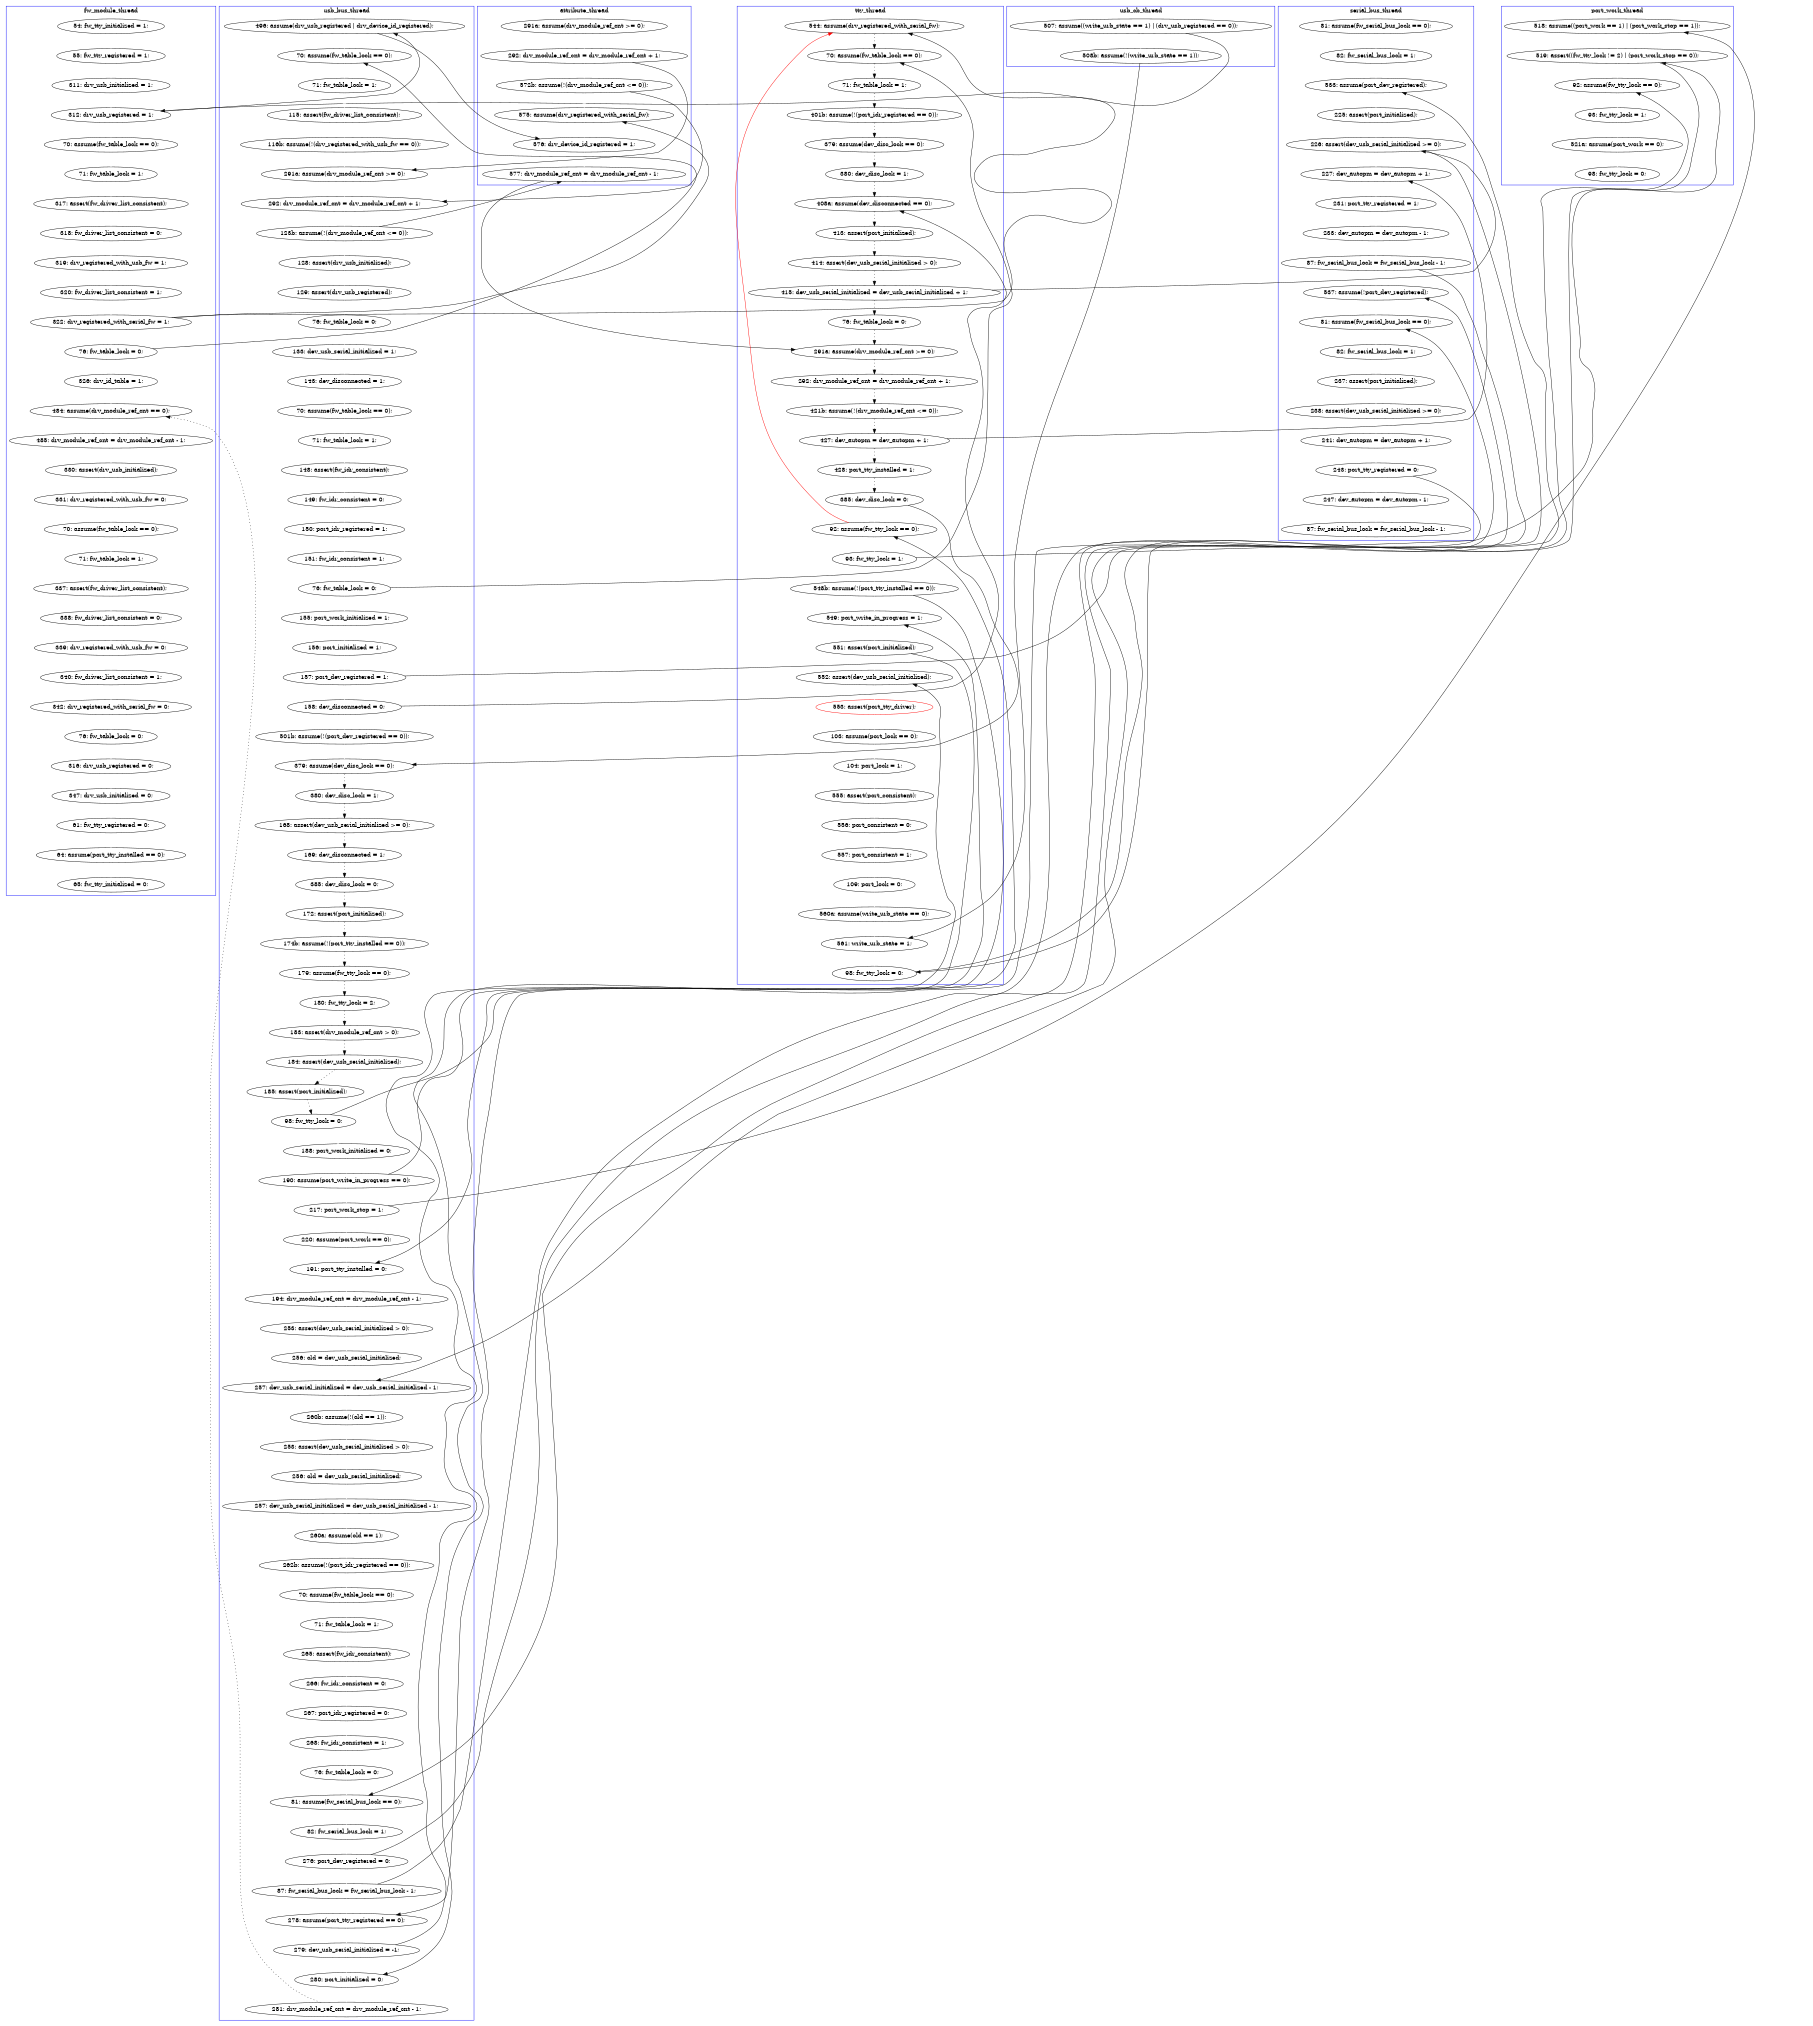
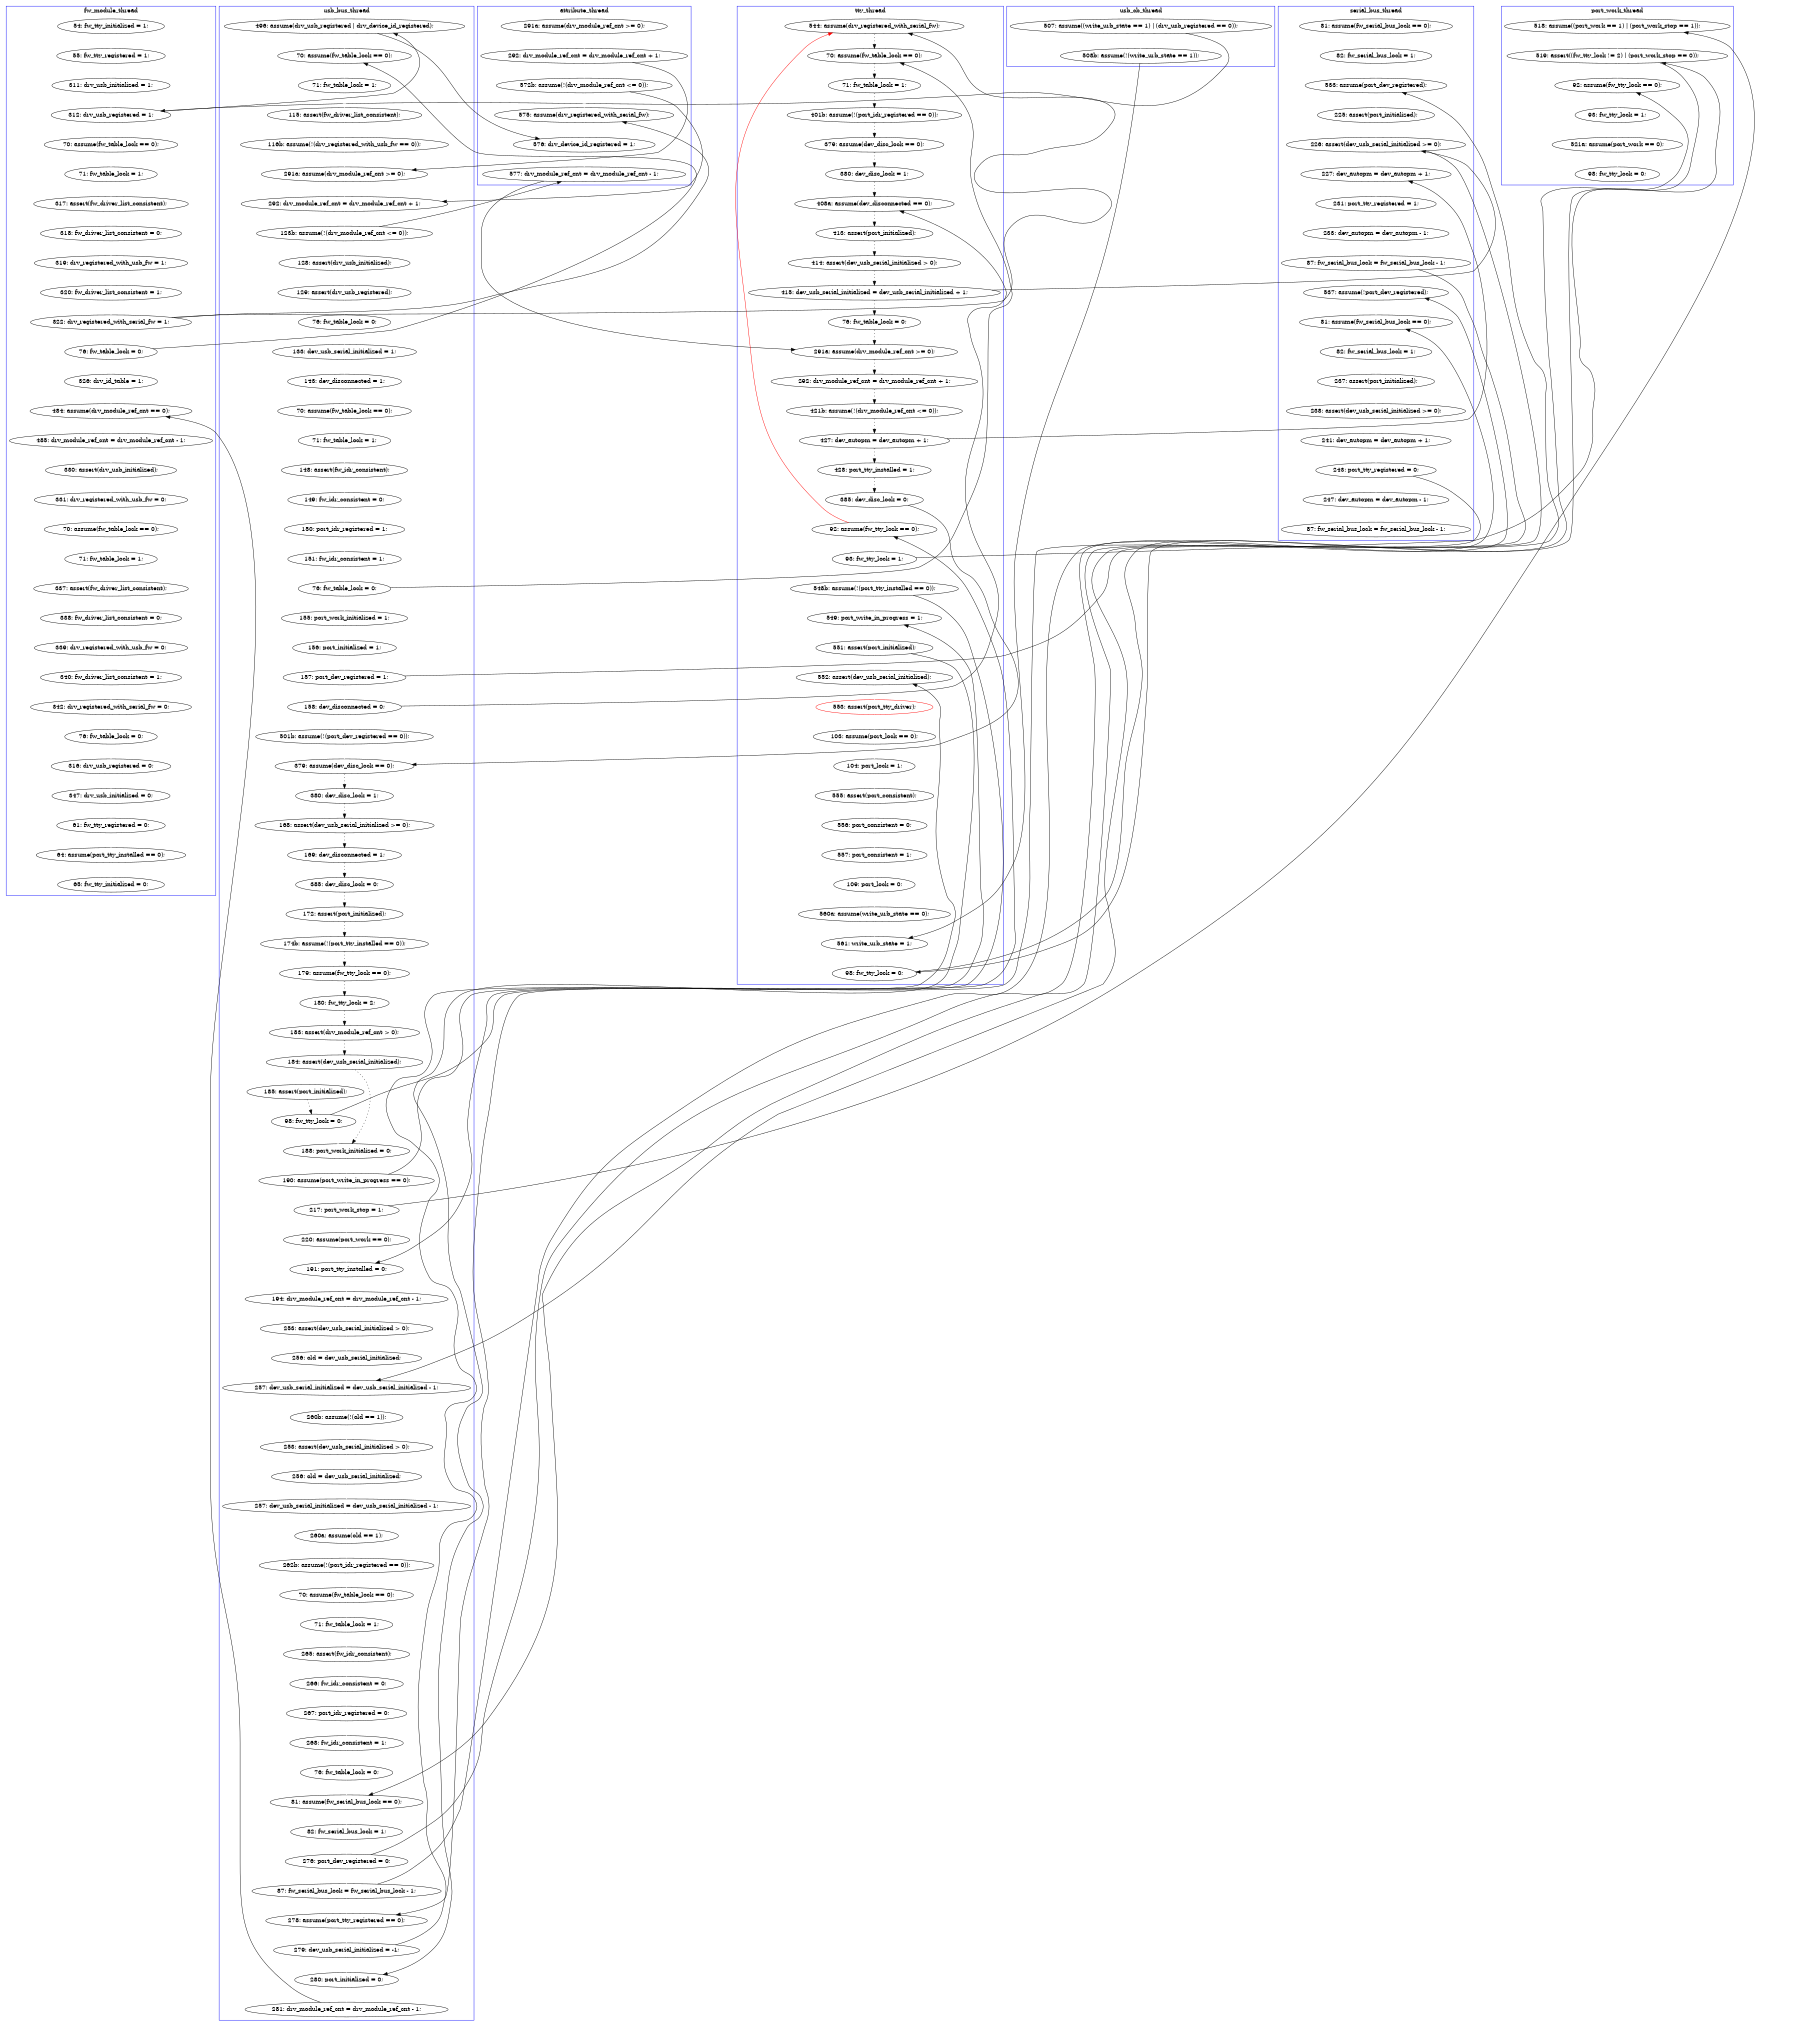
(327, 1076) -> (370, 1104)
(210, 1207) -> (210, 1207)
